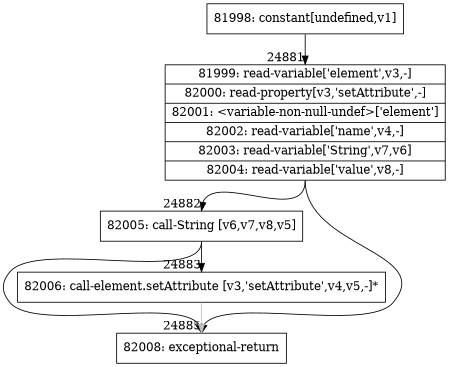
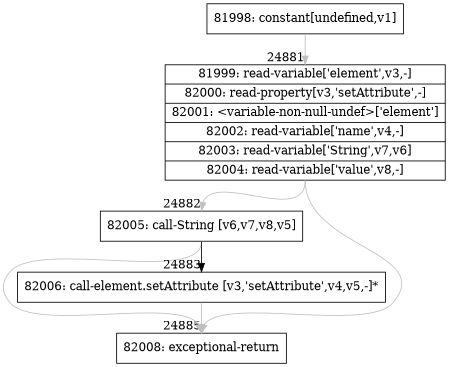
(305, 45) -> (305, 45)
(258, 196) -> (258, 196)
(4, 283) -> (4, 283)
(382, 309) -> (382, 309)
